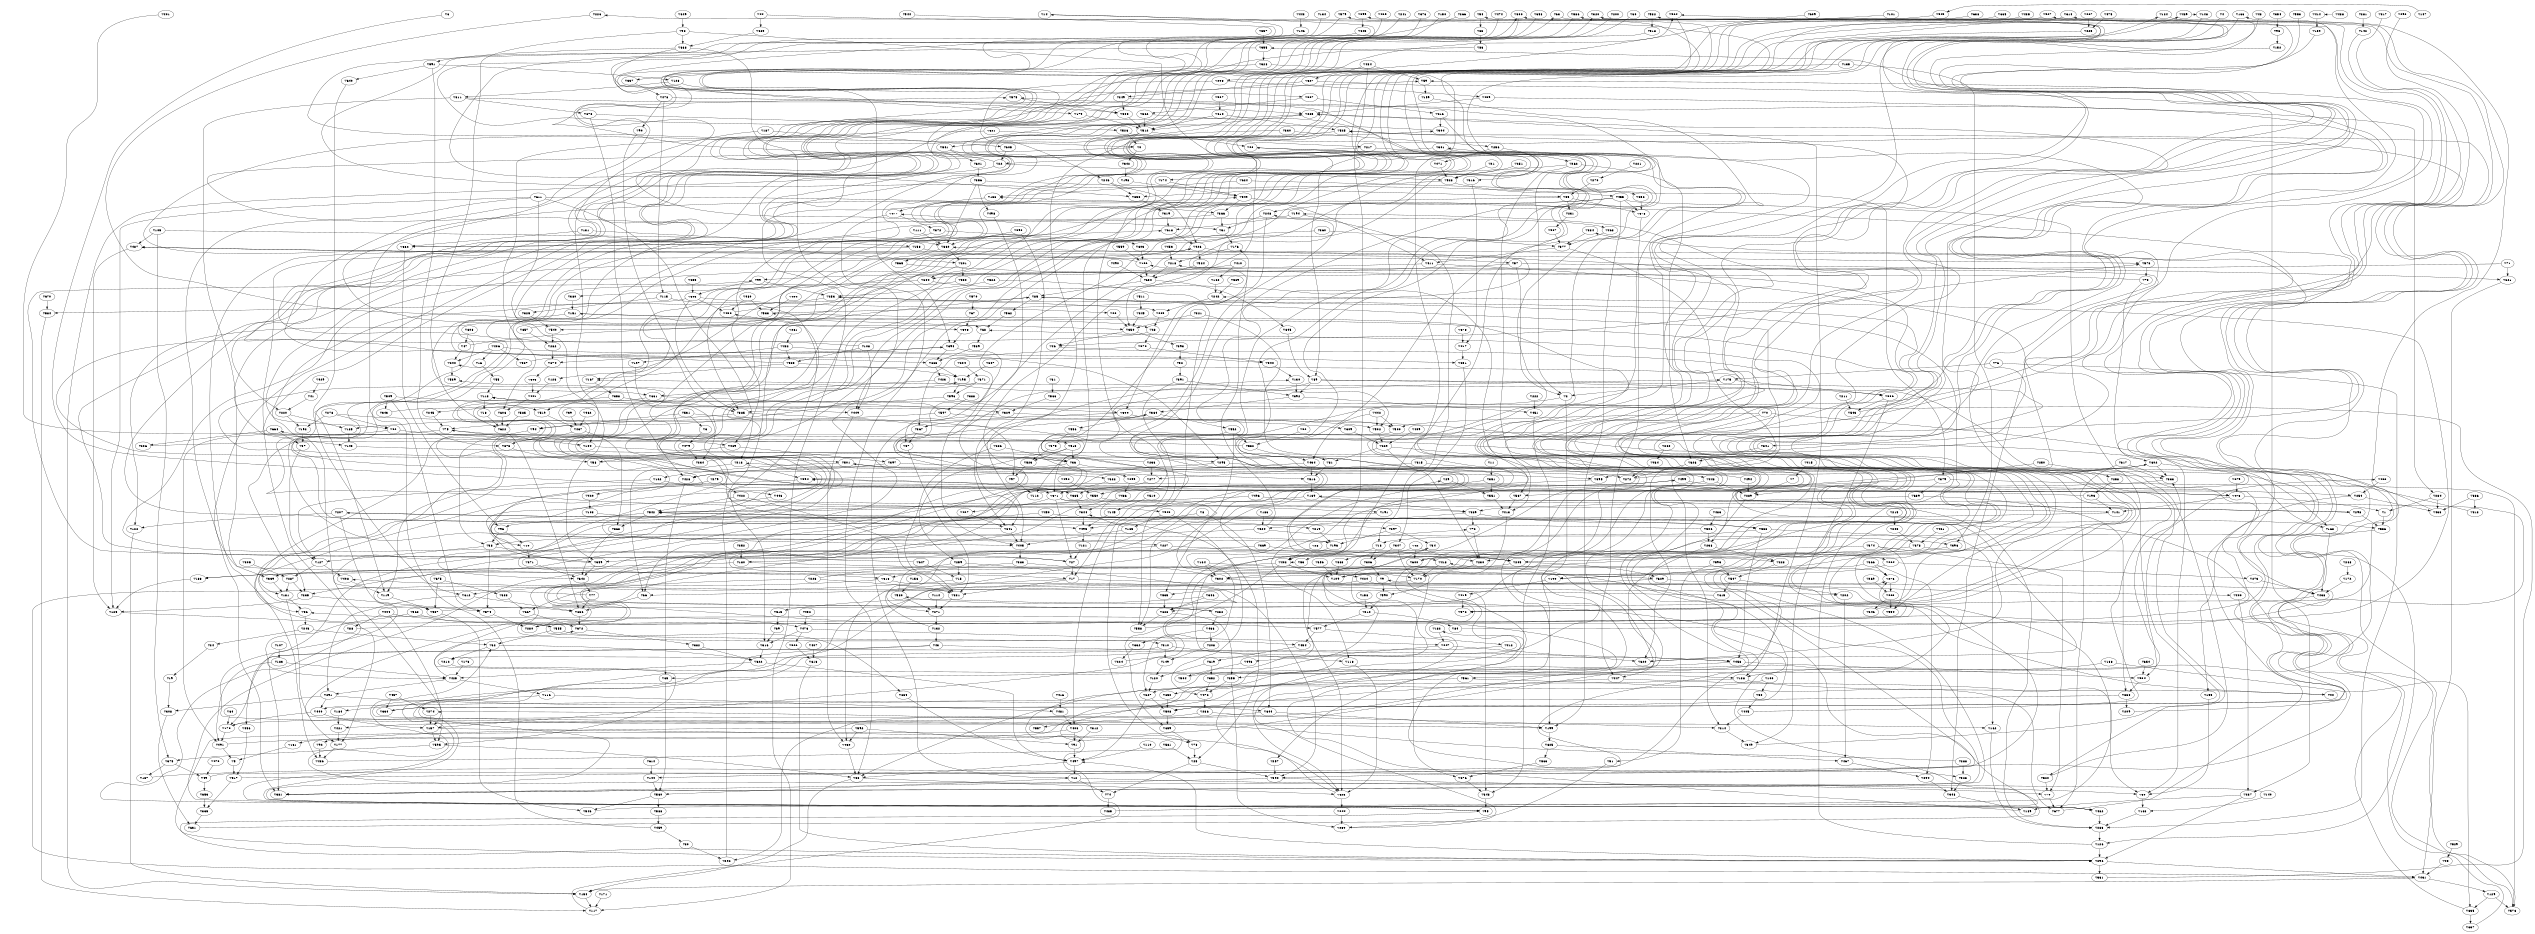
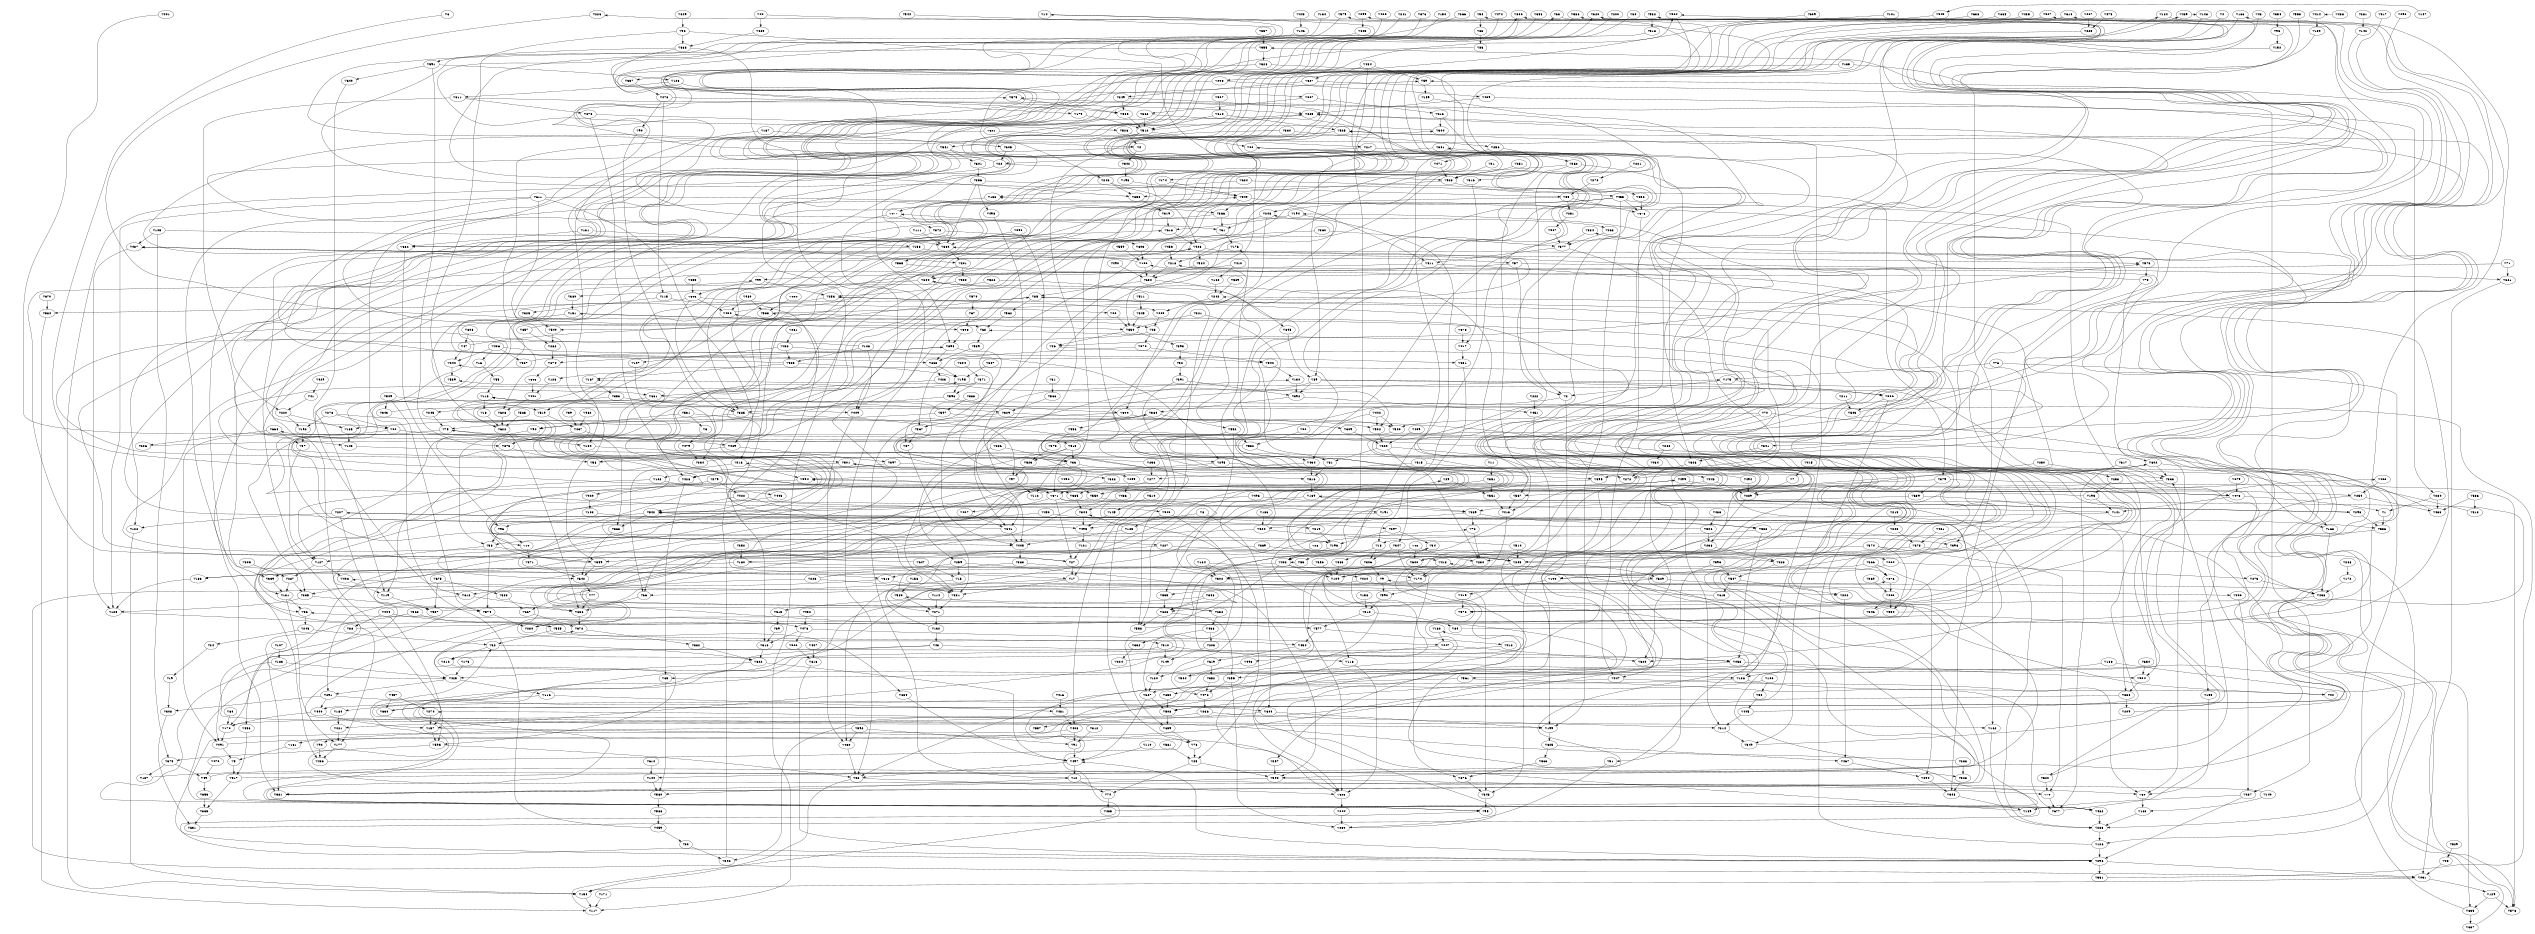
none -> (1518, 546)
(1996, 554) -> (1234, 518)
(588, 811) -> none
